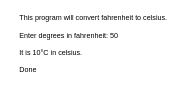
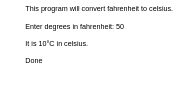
(93, 48) -> (99, 39)
